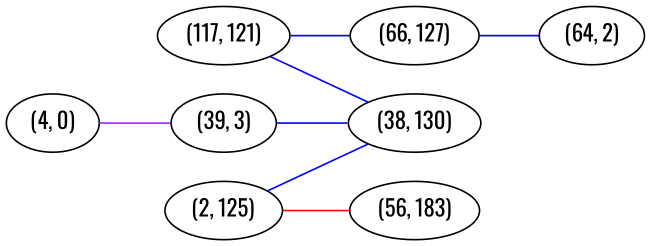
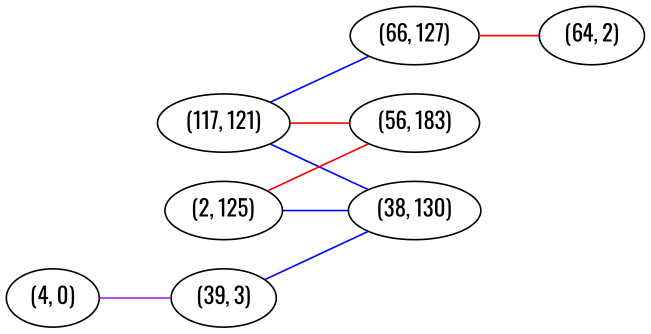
(509, 36) -> (509, 36)
none -> (320, 123)
